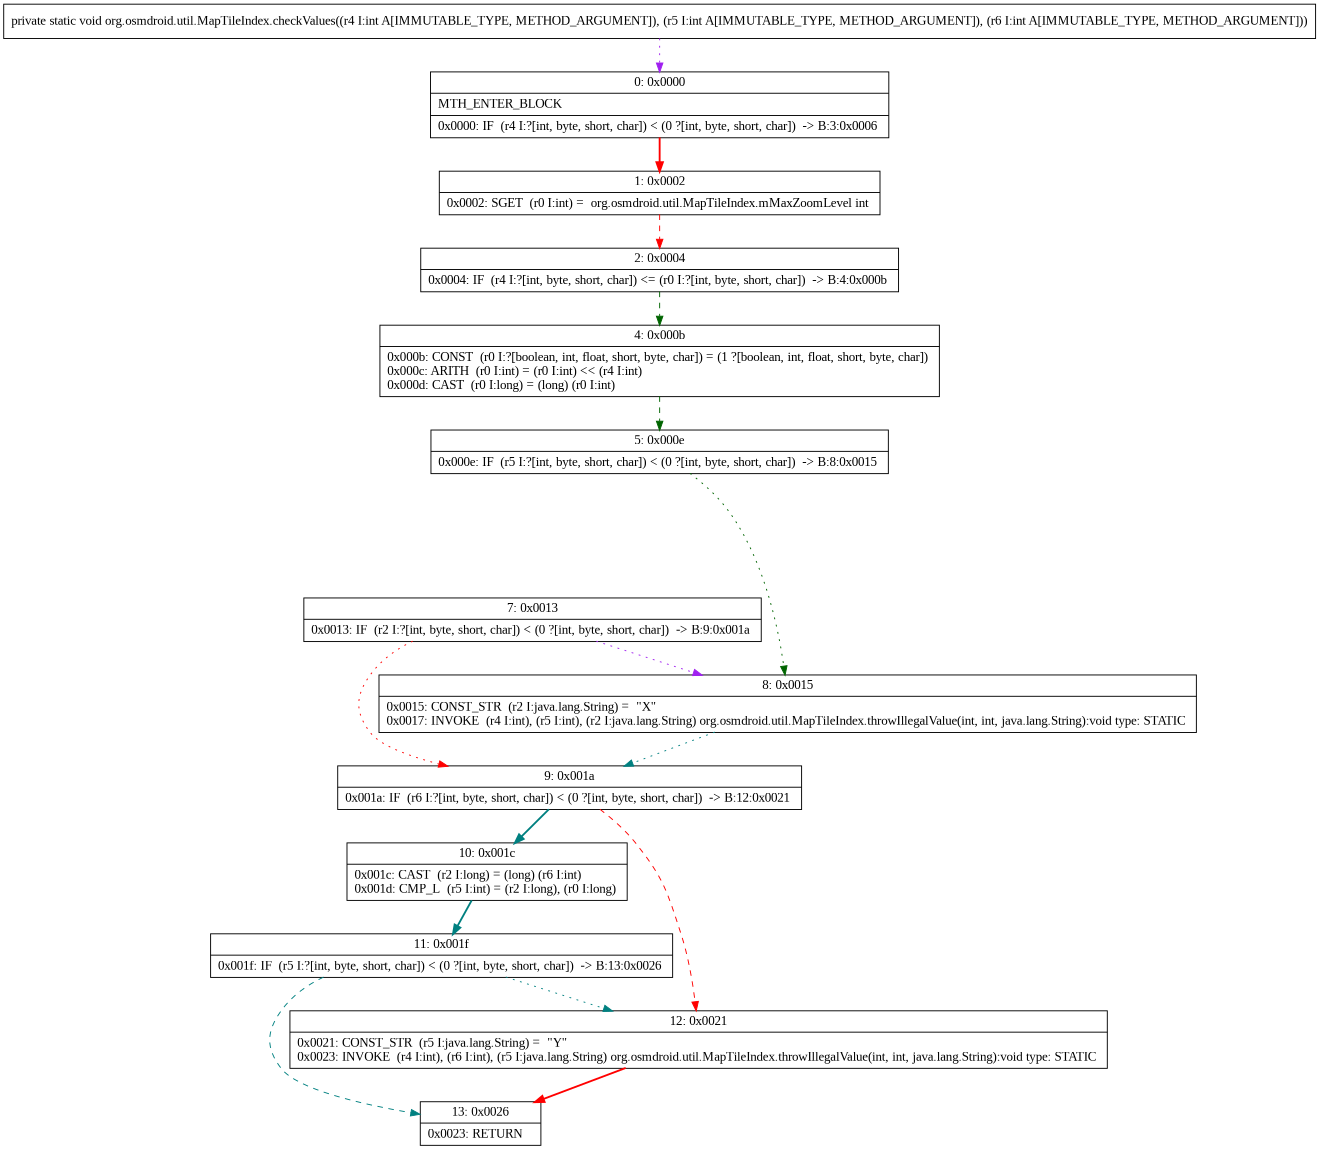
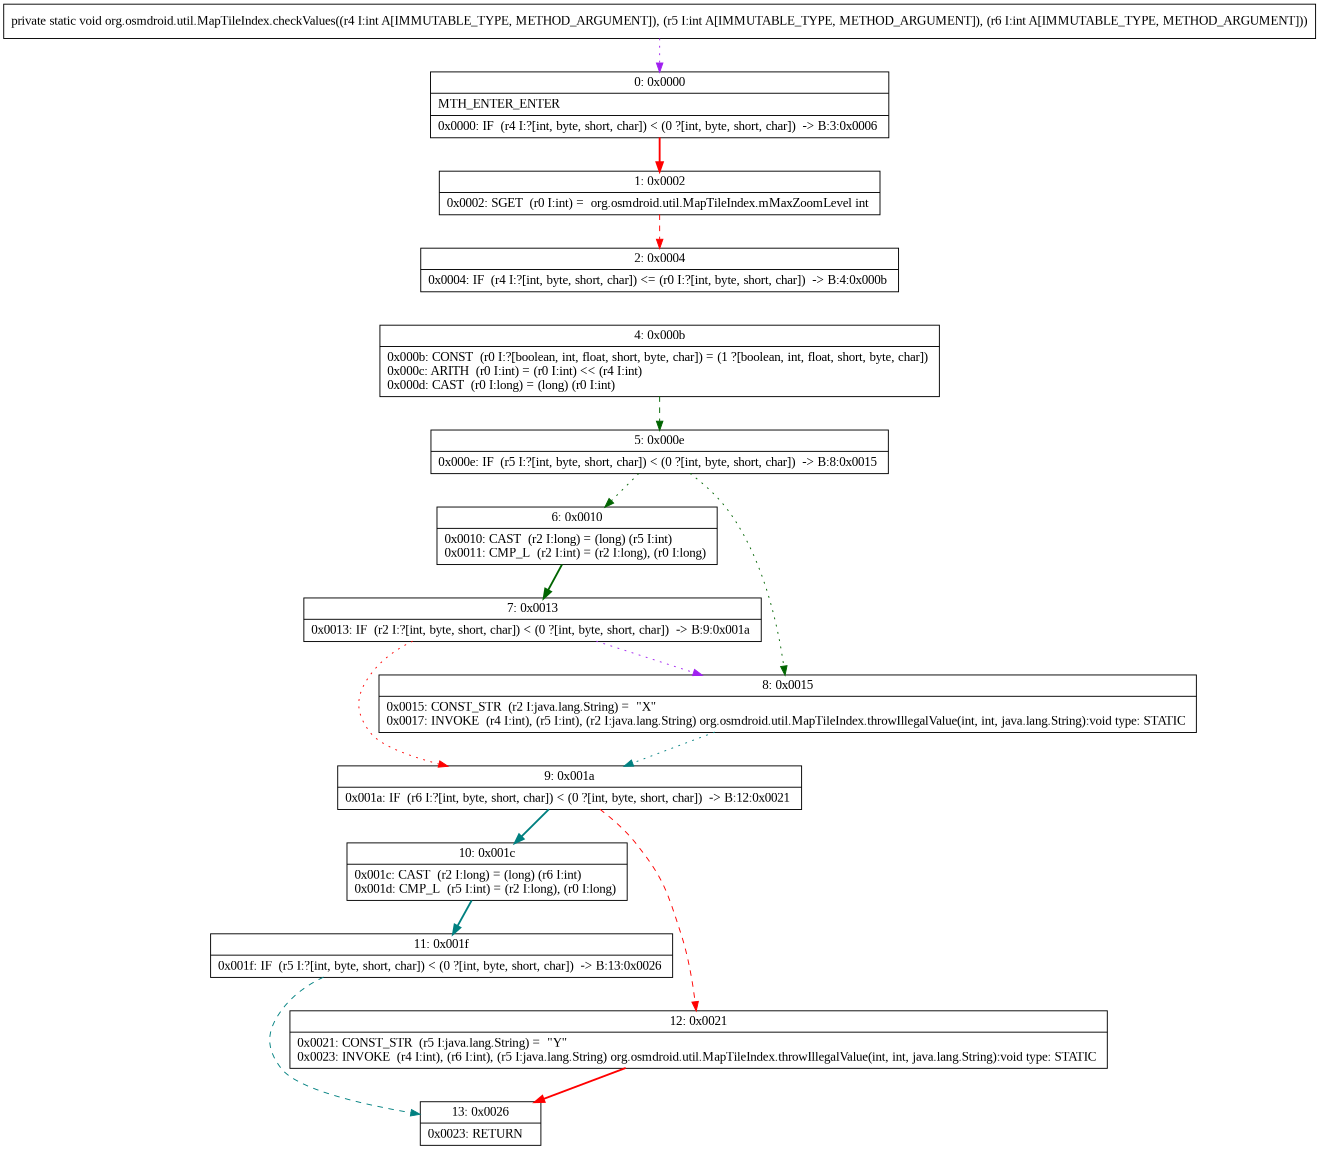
(500, 104) -> (499, 104)
(660, 304) -> none
none -> (577, 536)
(555, 993) -> none
